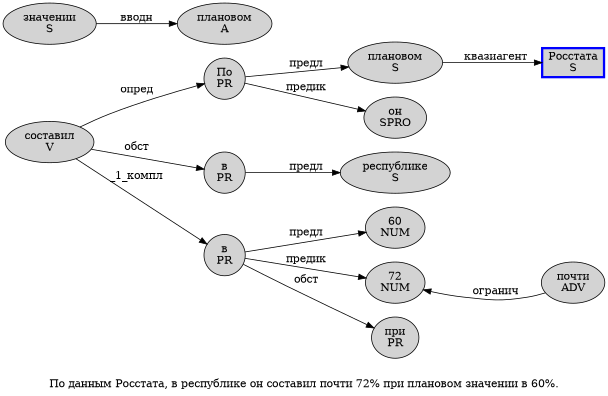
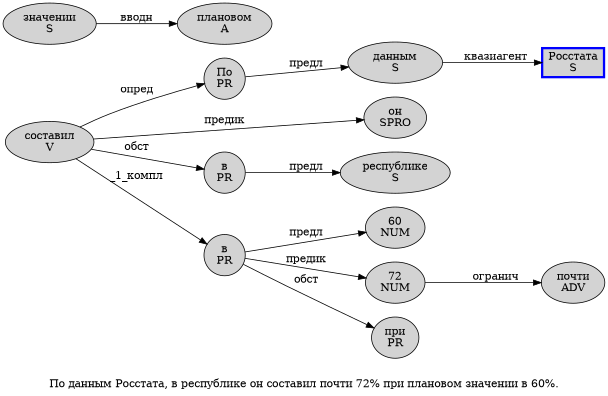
(395, 63) -> (395, 63)
(301, 96) -> (225, 130)
(488, 300) -> (479, 283)
